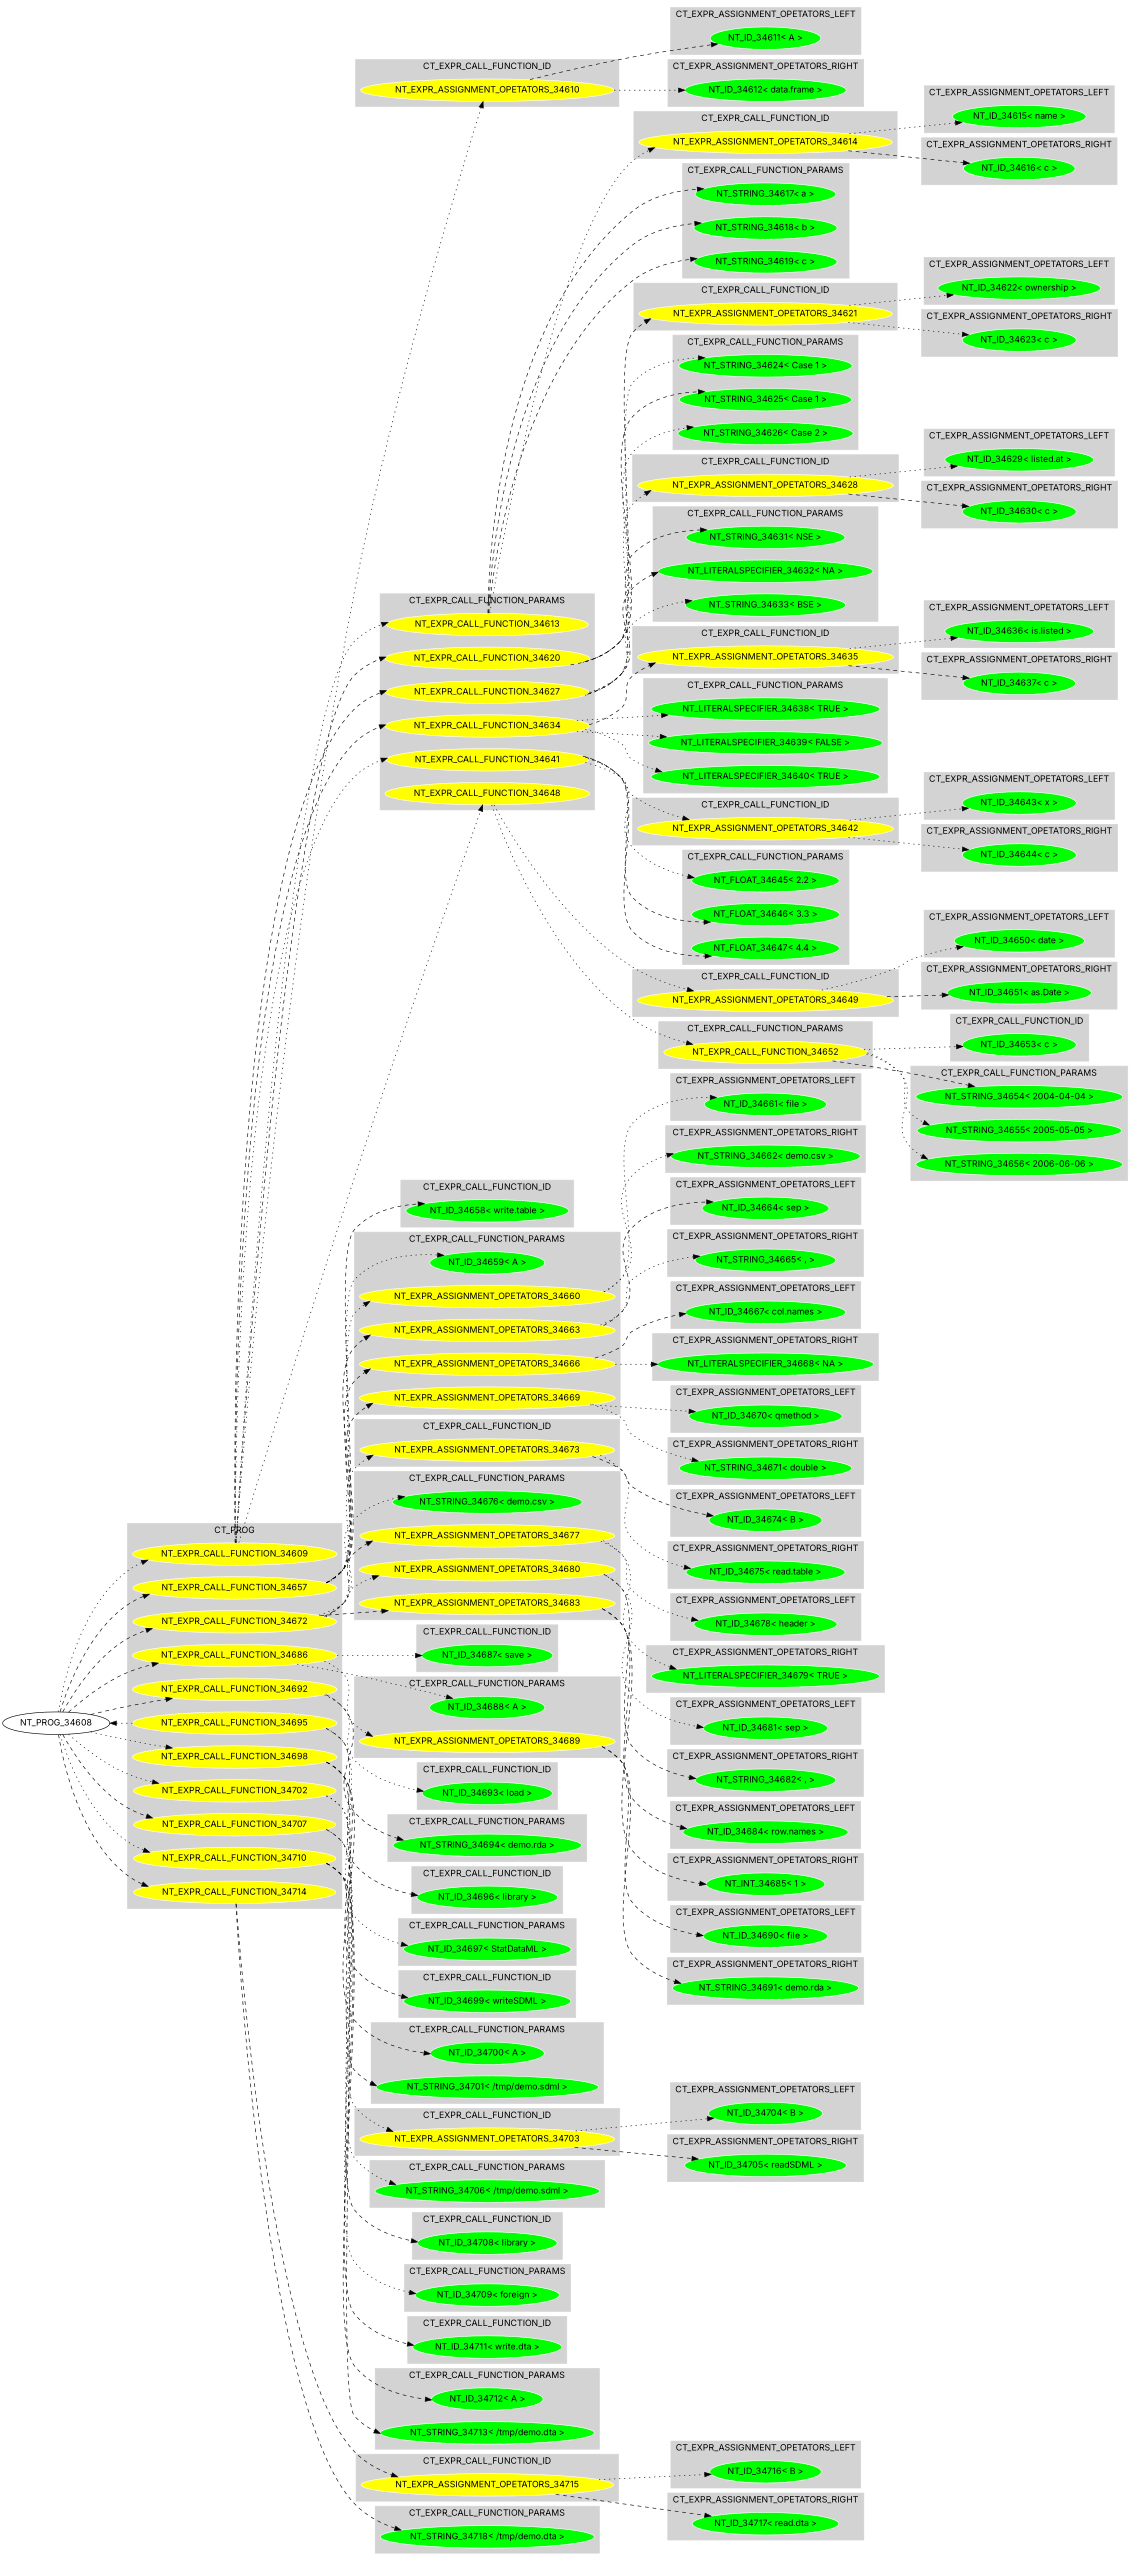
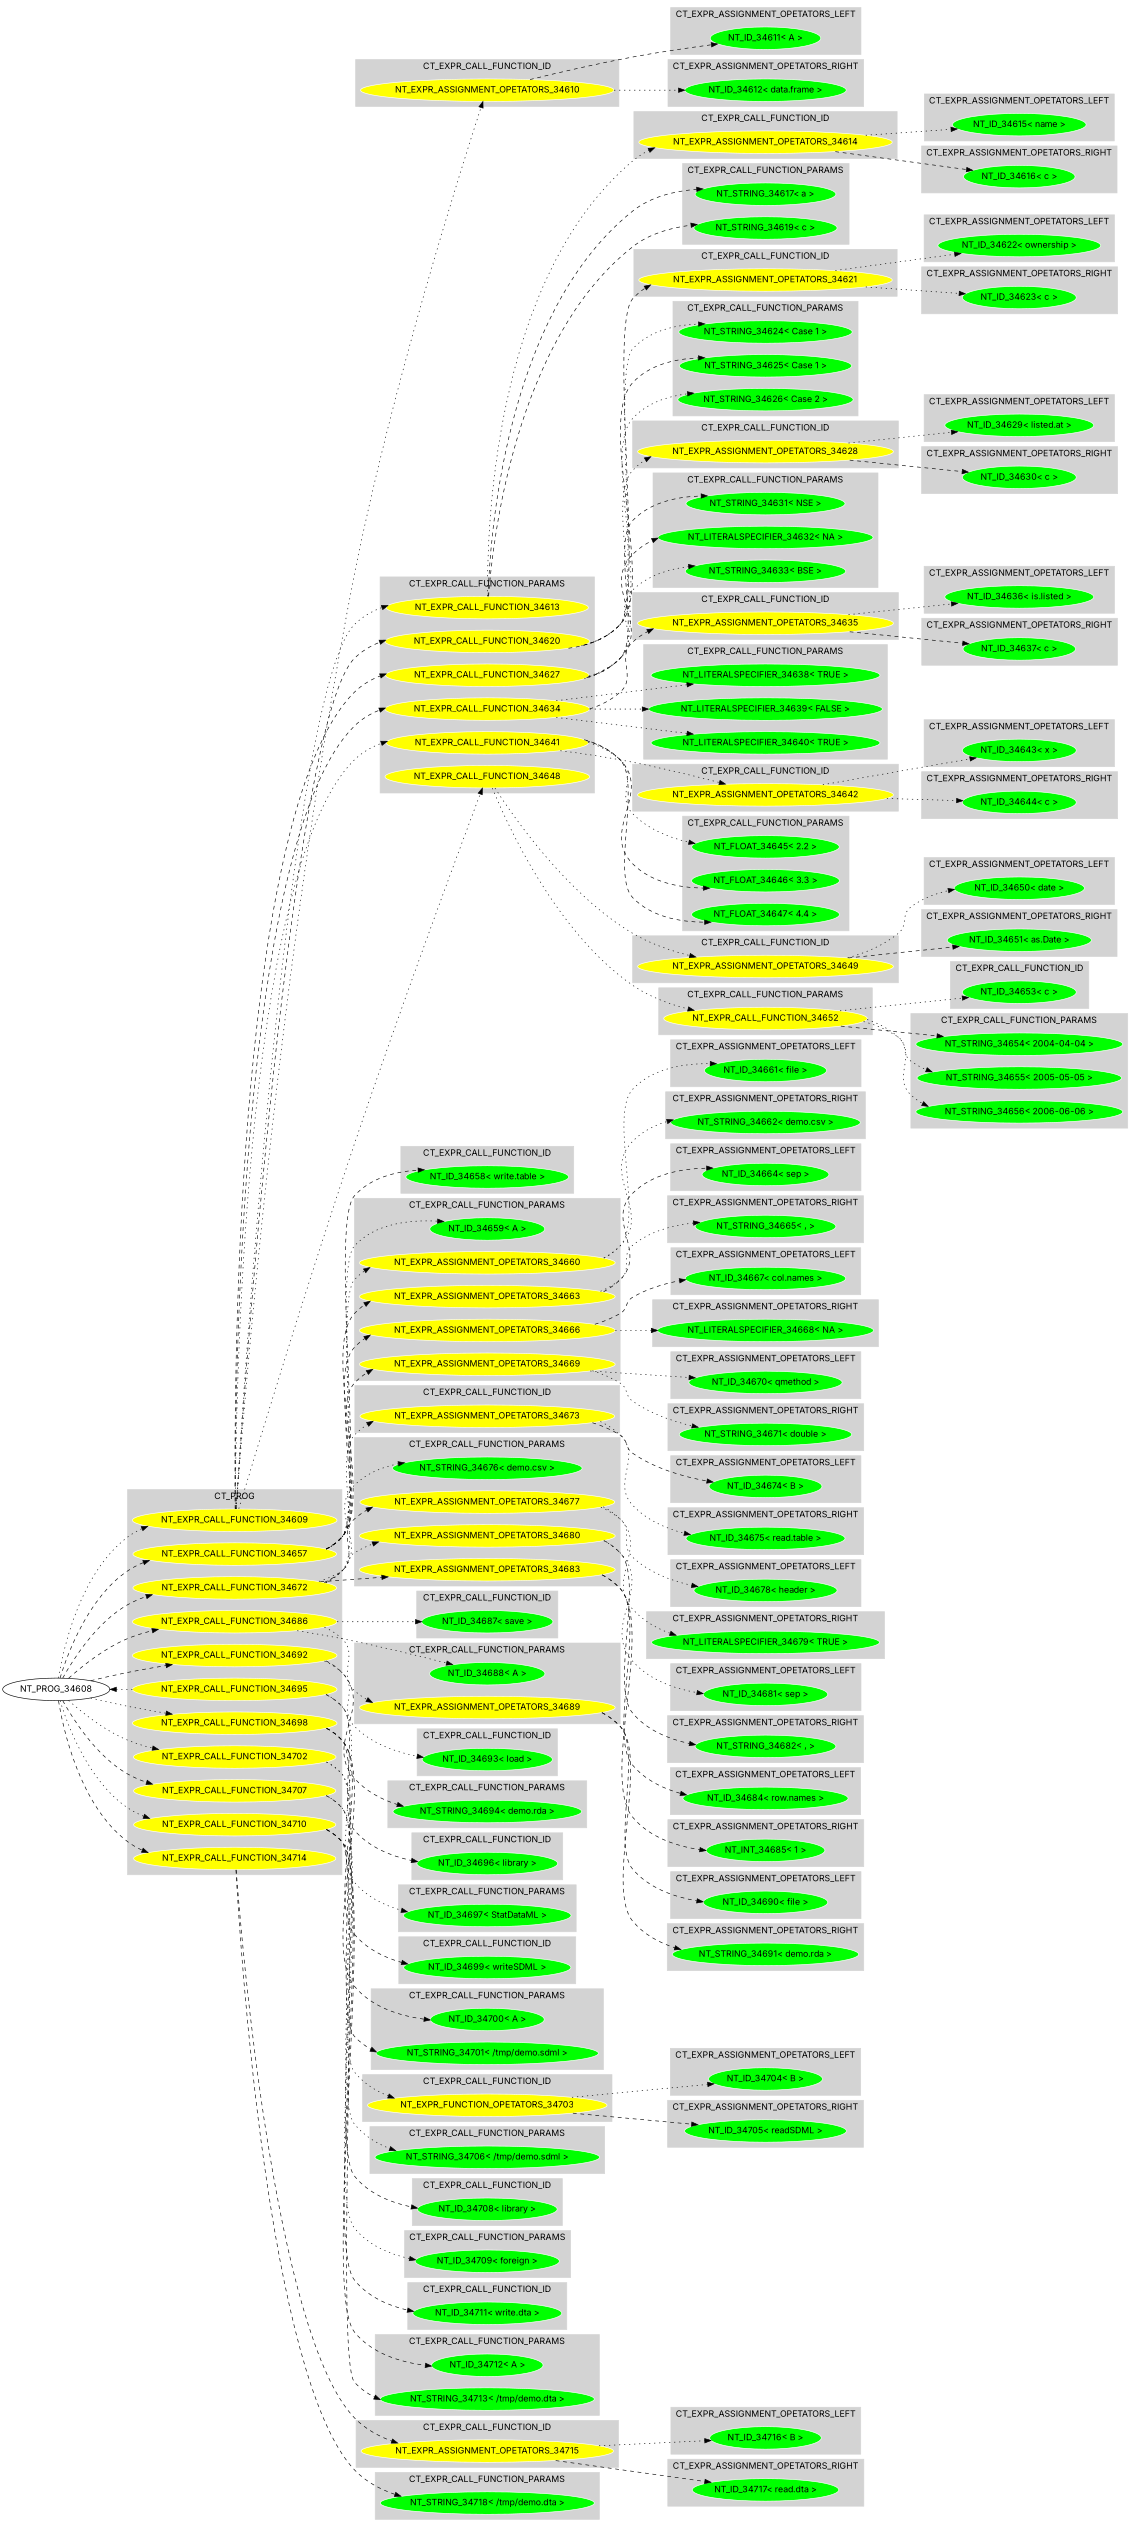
(766, 228) -> none
(487, 2139) -> (487, 2105)
